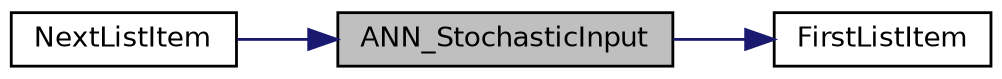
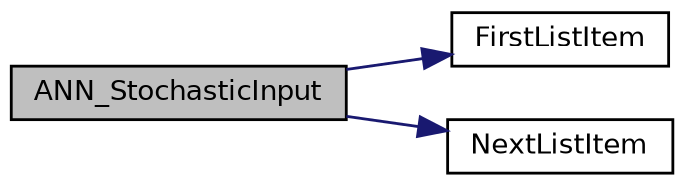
(273, 39) -> (383, 122)
